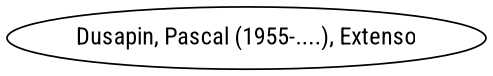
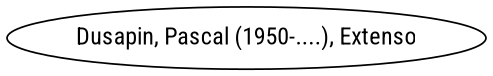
(247, 38) -> (247, 38)
